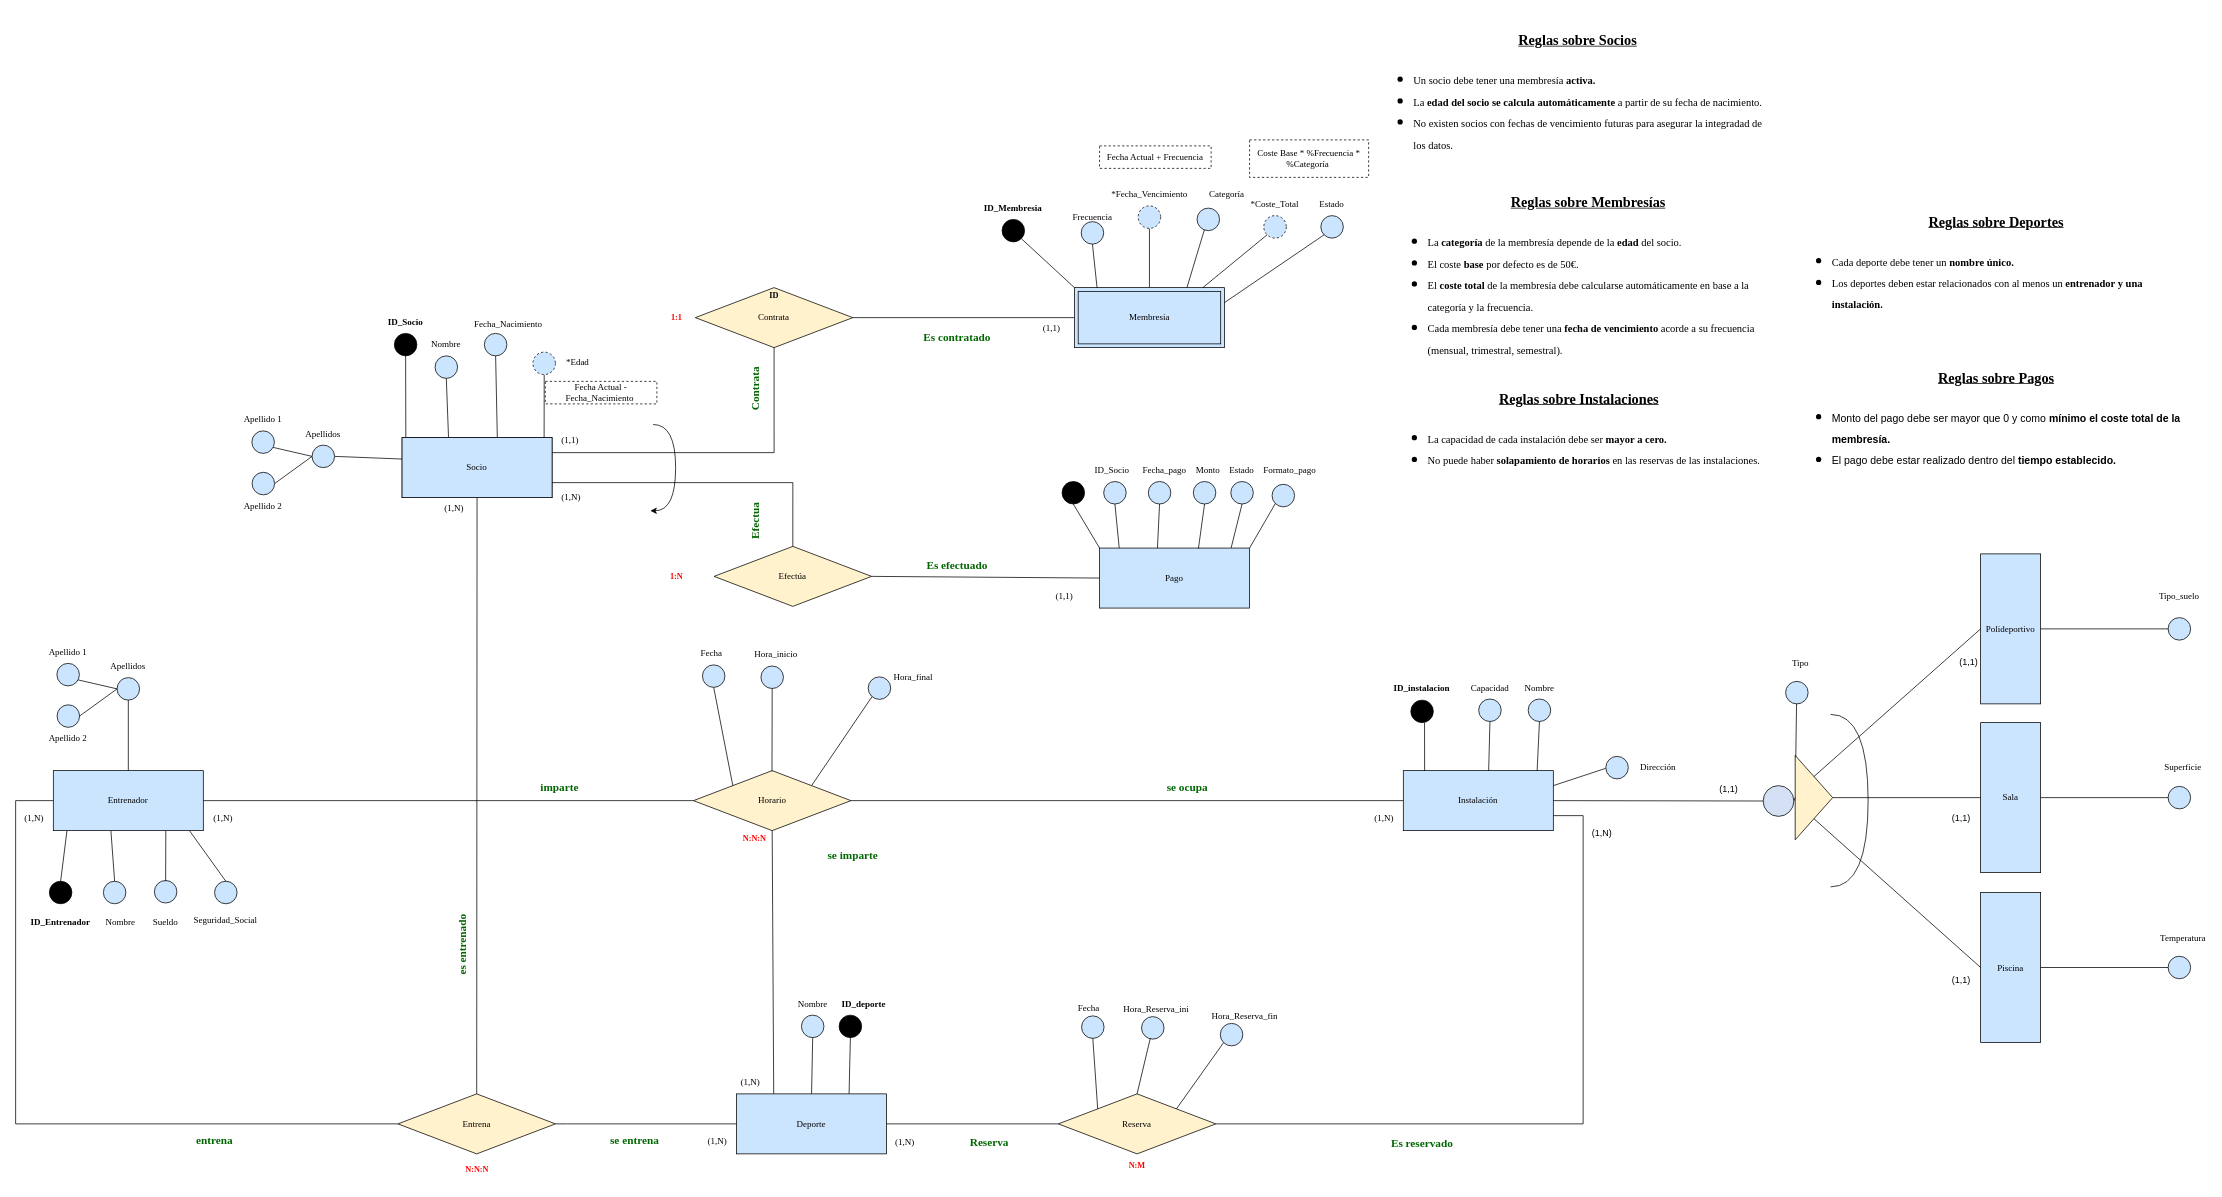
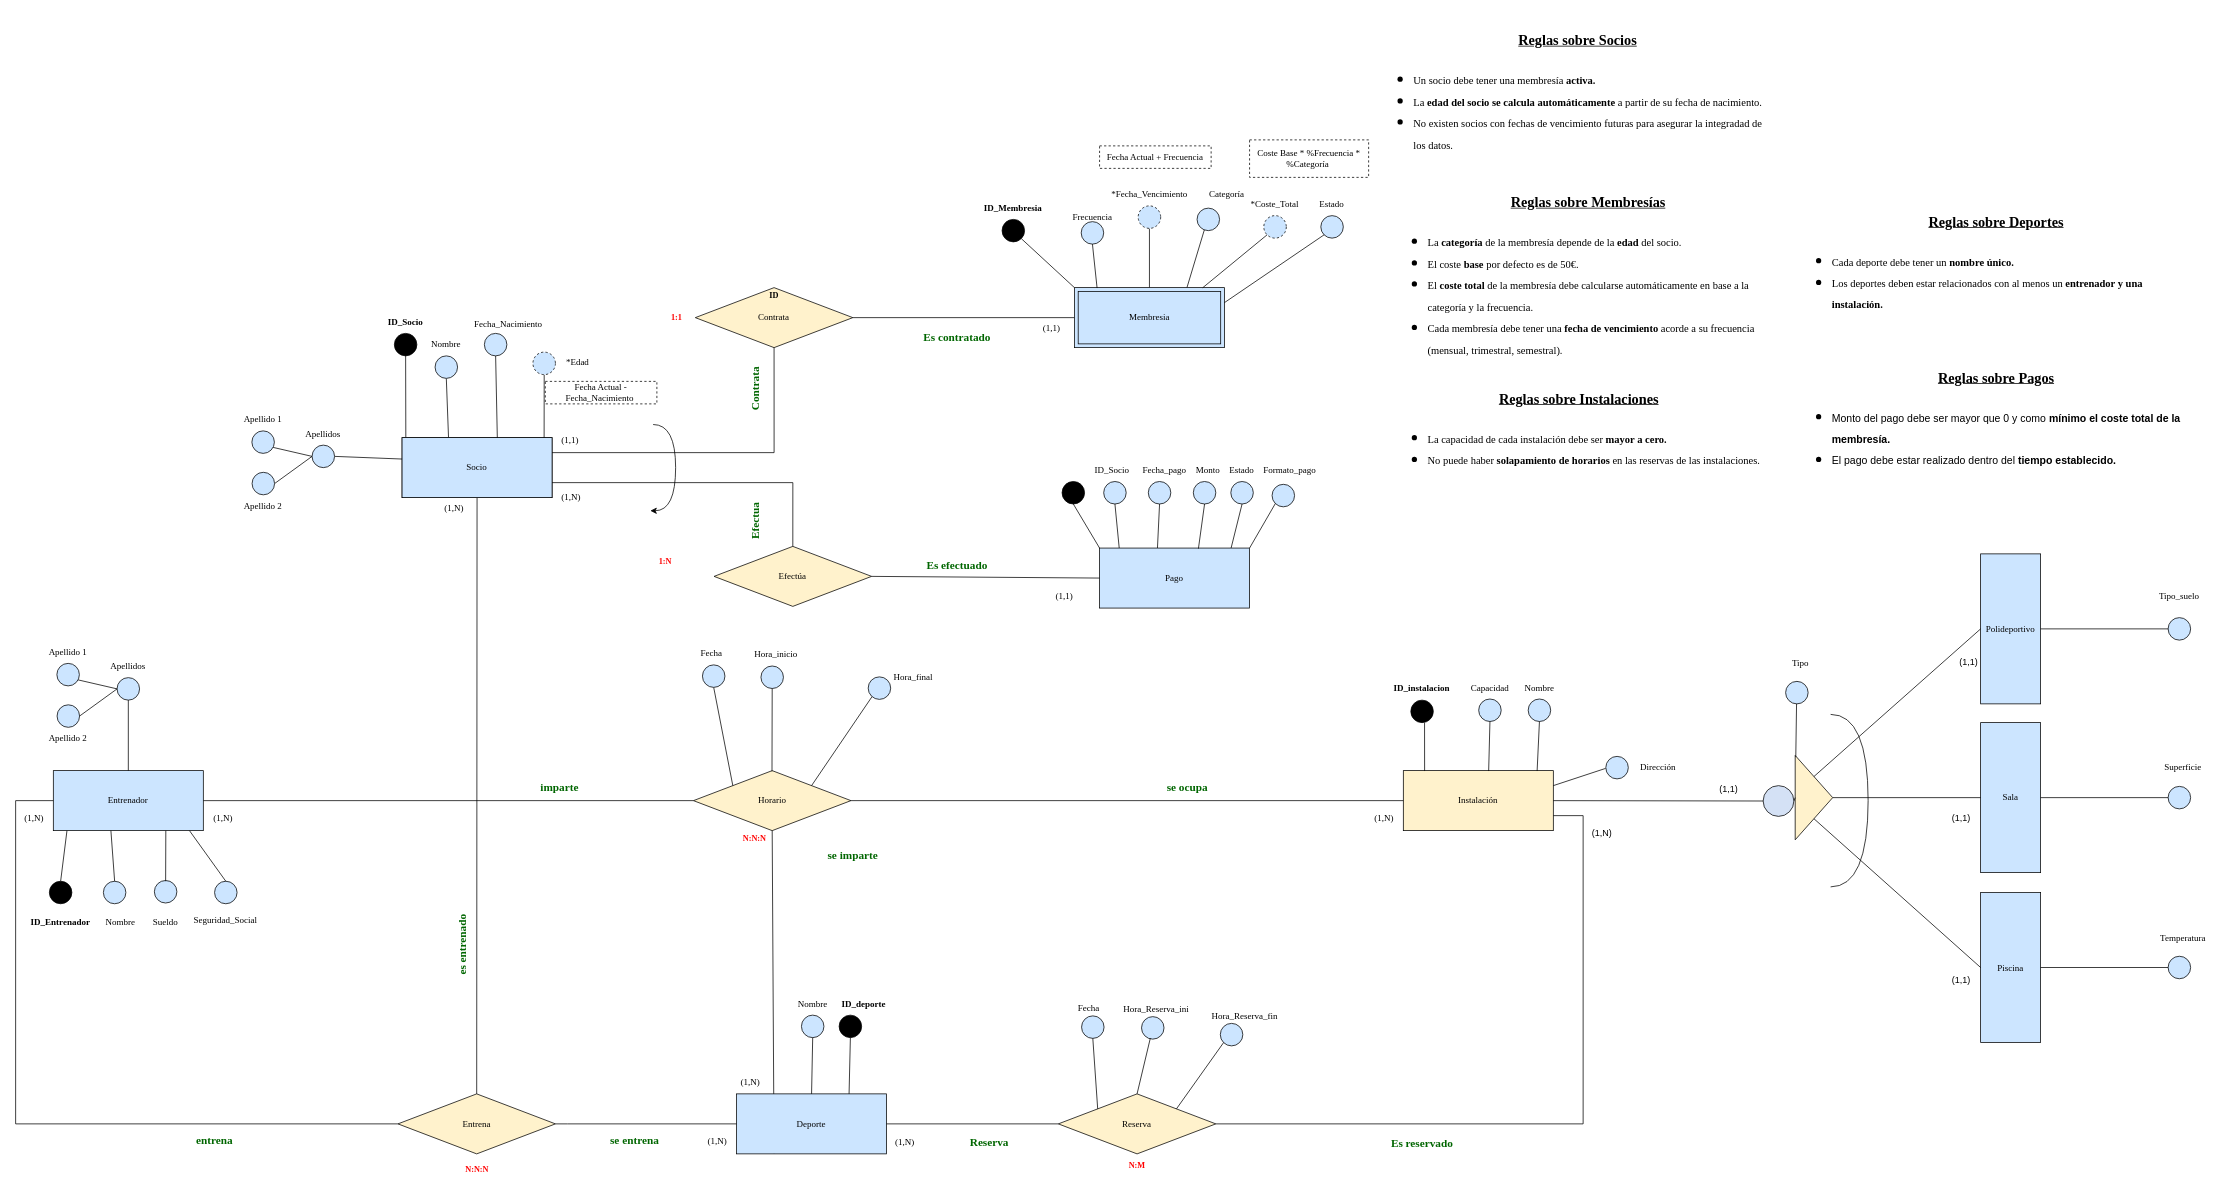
(676, 576) -> (665, 561)
(1478, 801) -> (1478, 801)
